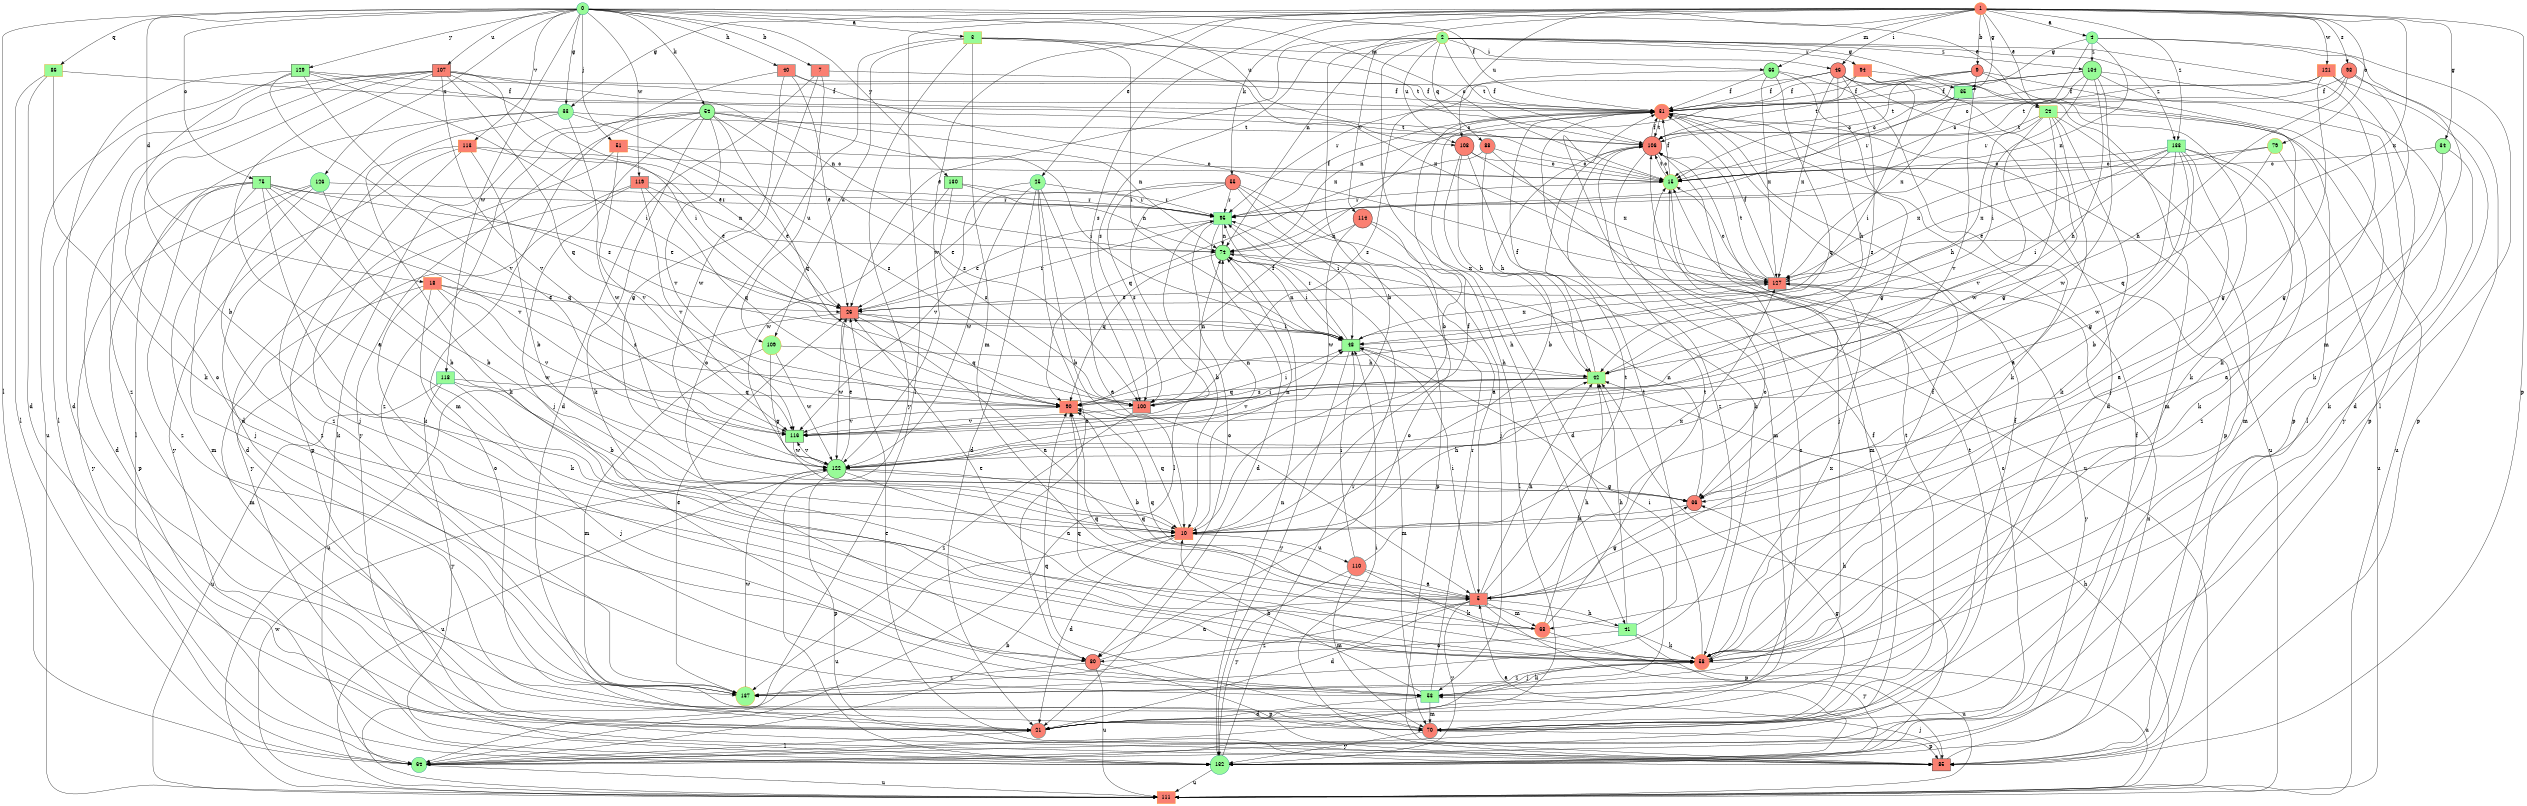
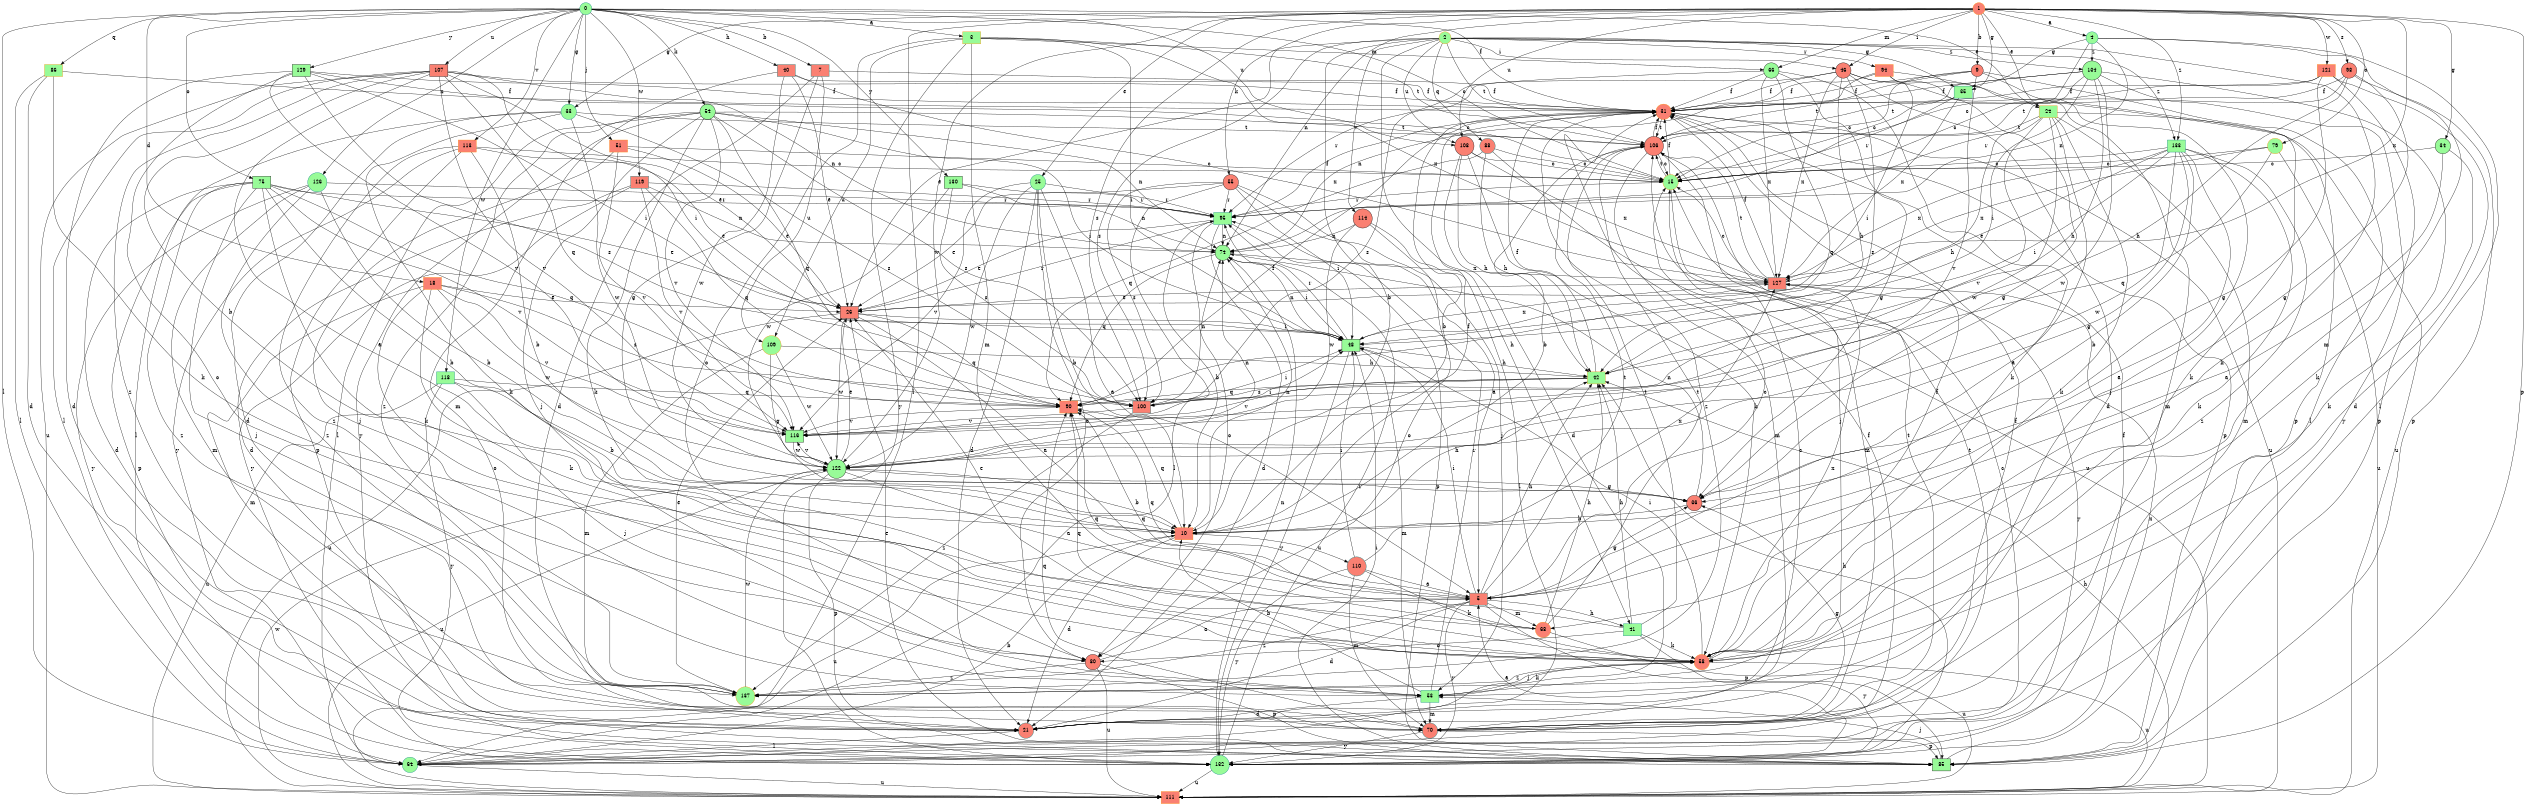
(339, 436) -> (338, 436)
(1941, 765) -> (1941, 765)
